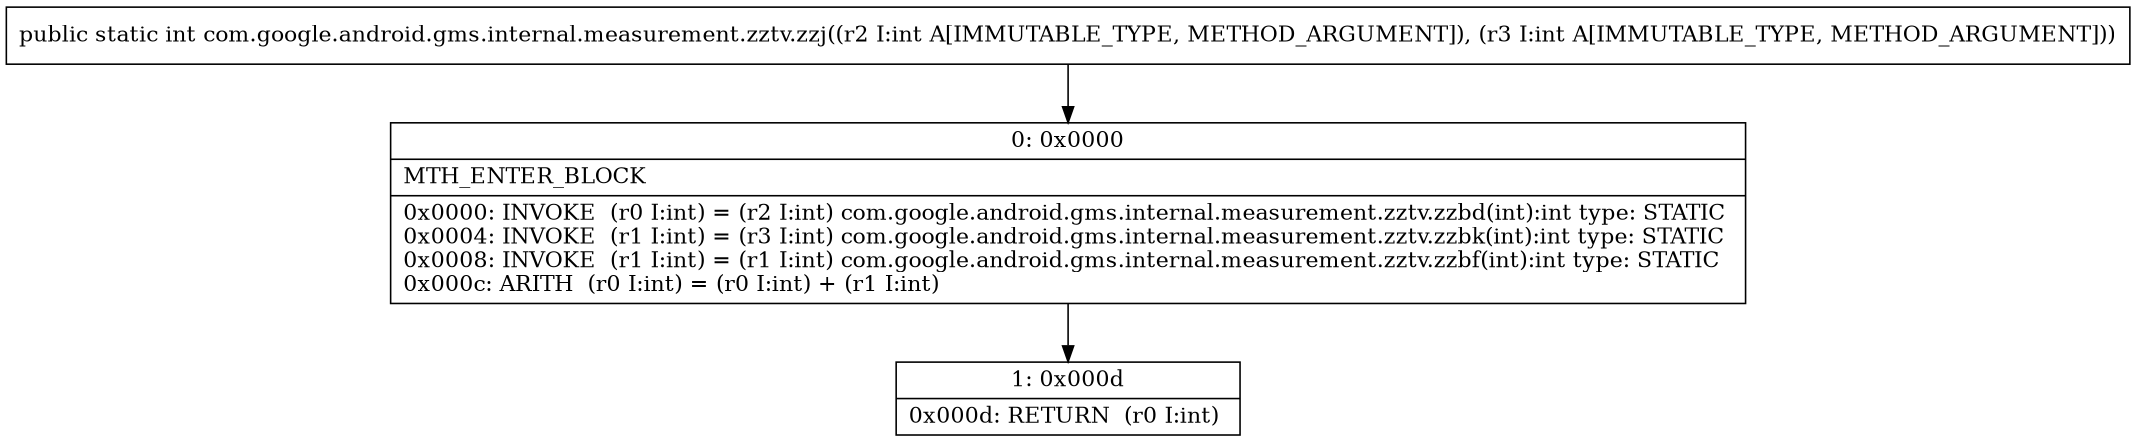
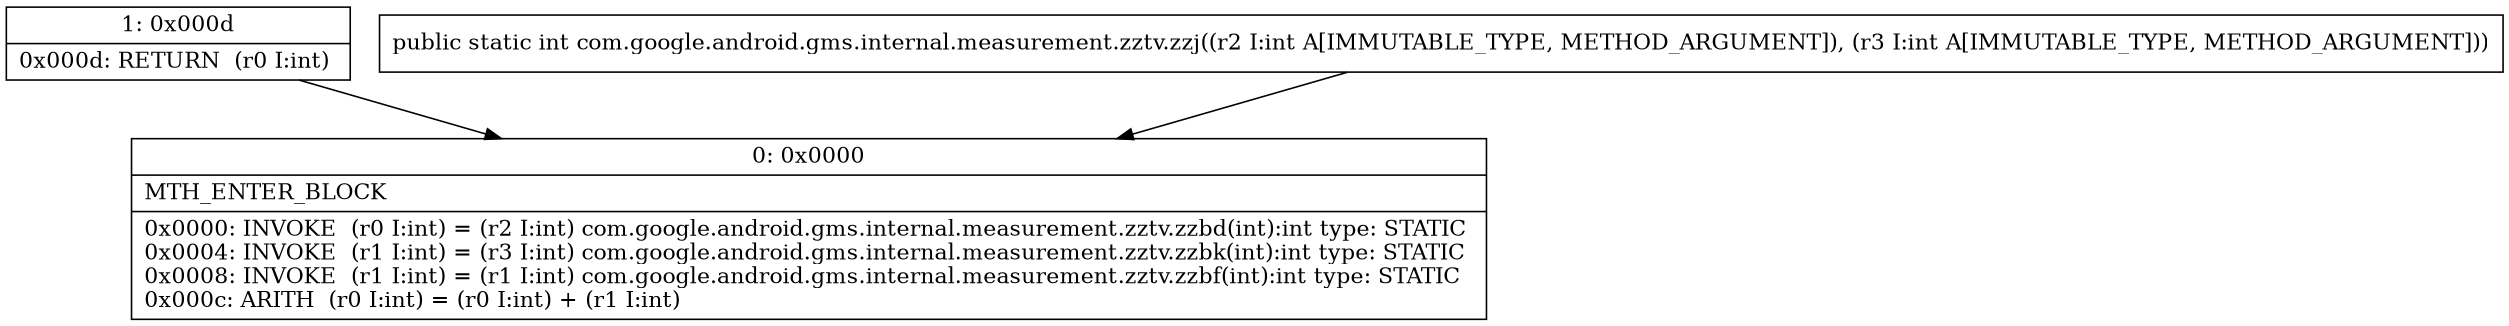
(1068, 325) -> (392, 107)
